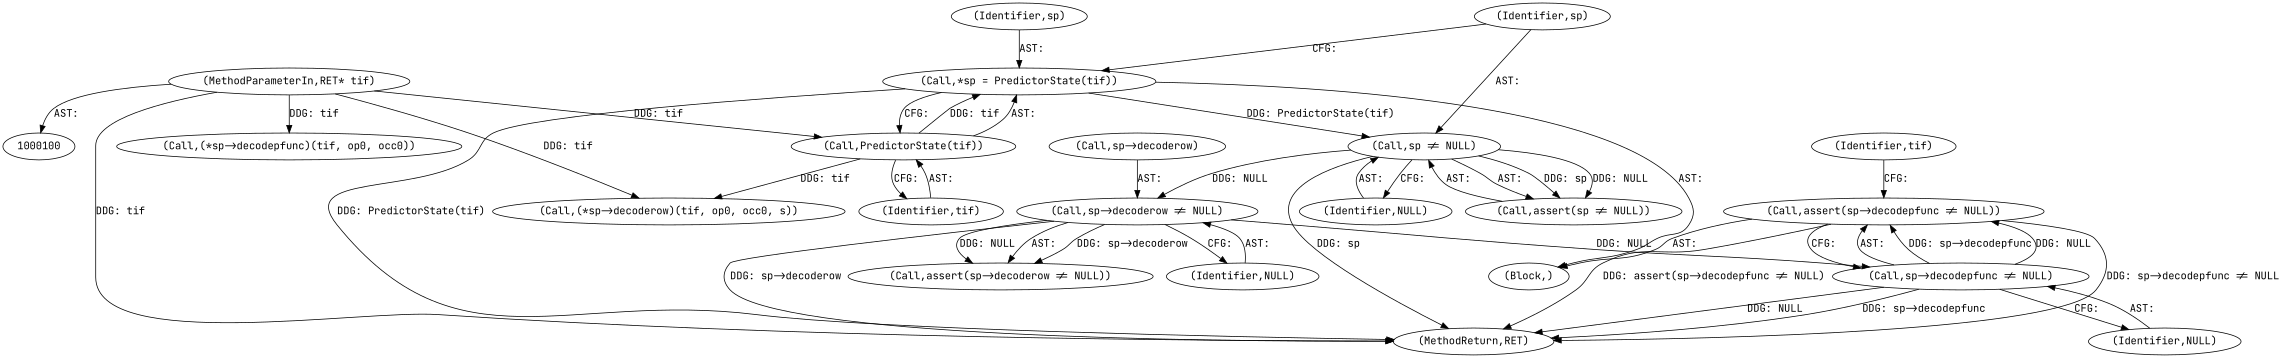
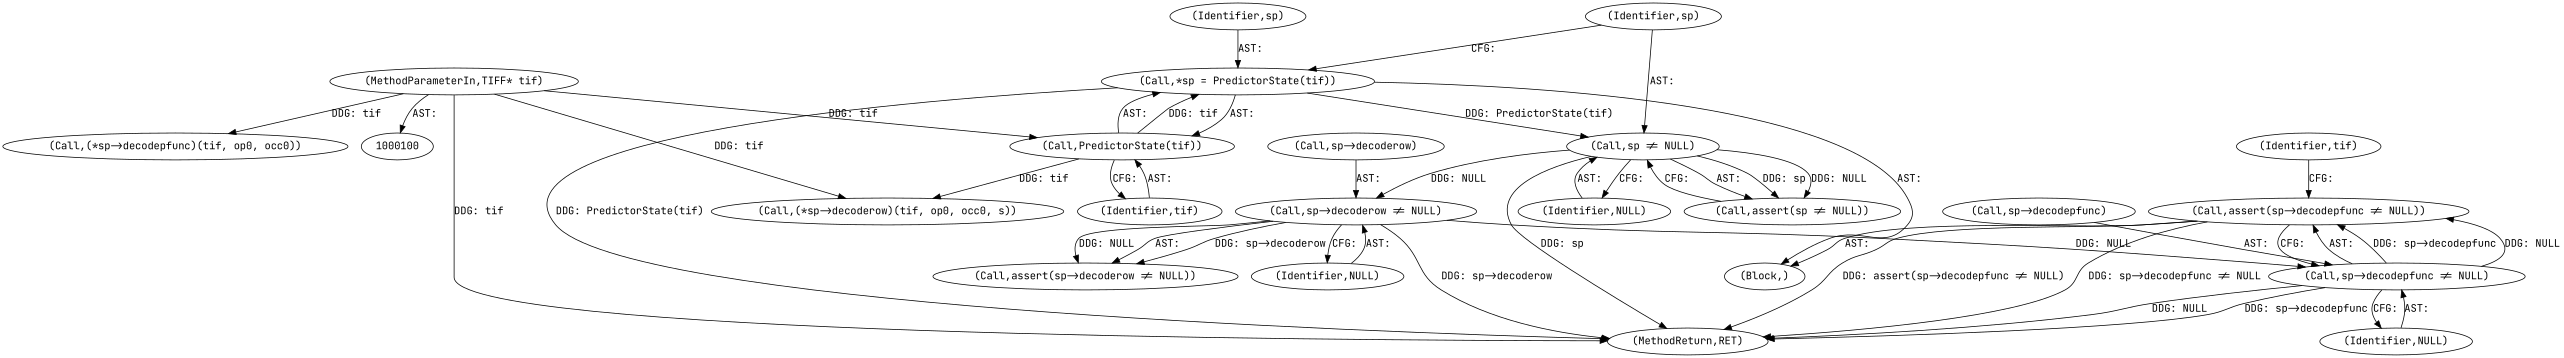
(289, 81) -> (454, 81)
(920, 114) -> (1245, 114)
(1462, 179) -> (1680, 179)
none -> (2039, 211)
